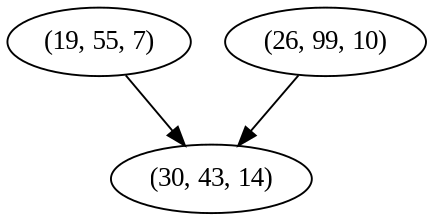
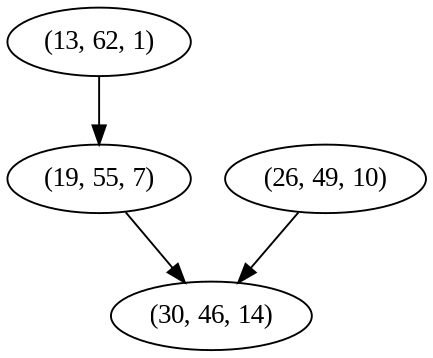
none -> (99, 42)
(326, 42) -> (326, 179)
(211, 179) -> (211, 316)
